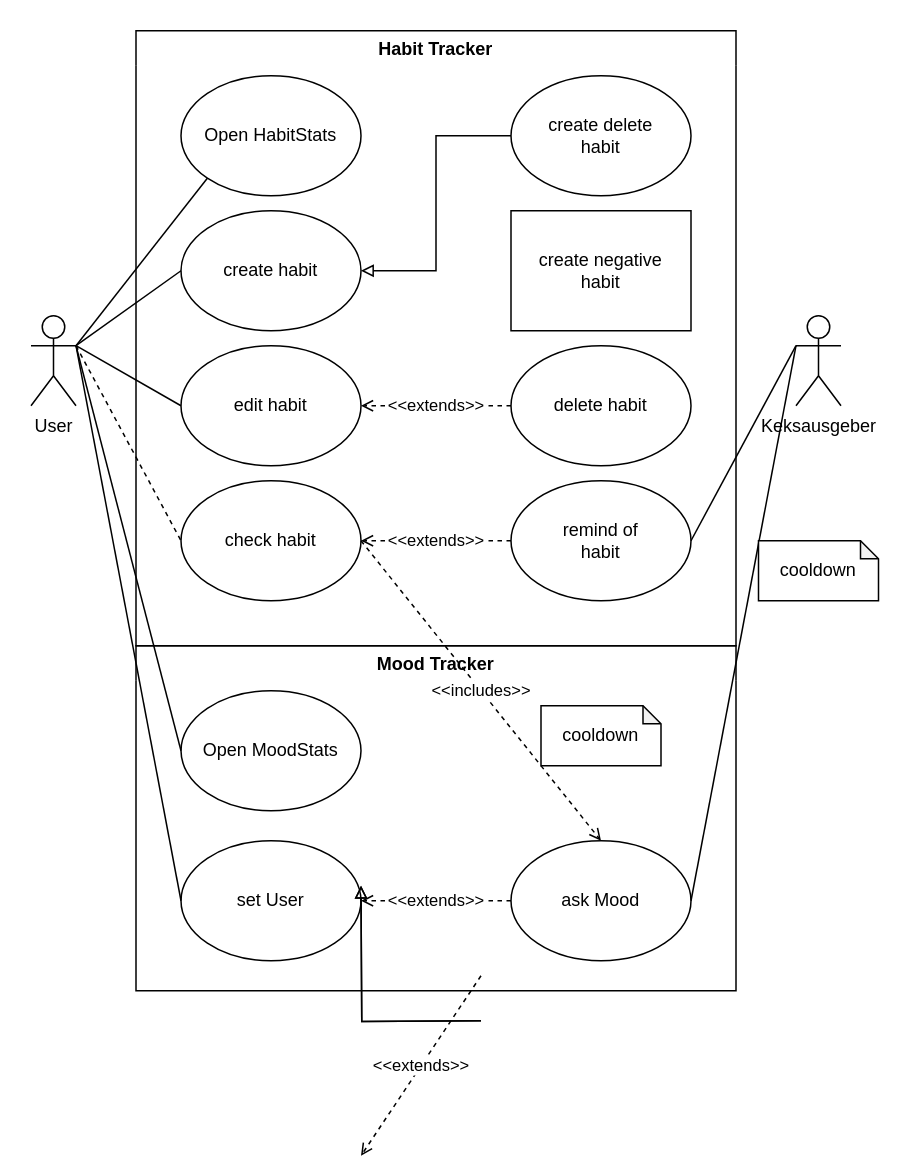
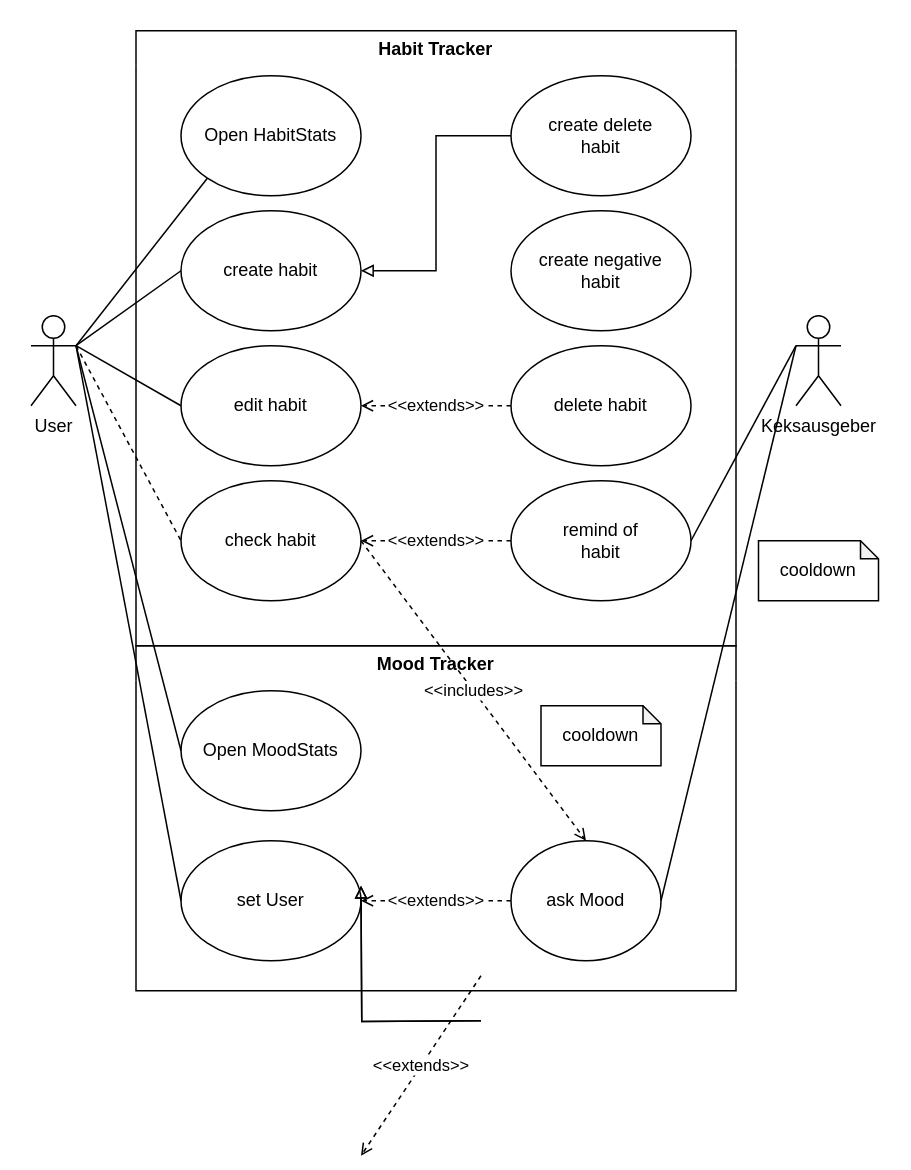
(601, 271) -> (601, 271)
(601, 901) -> (586, 901)
